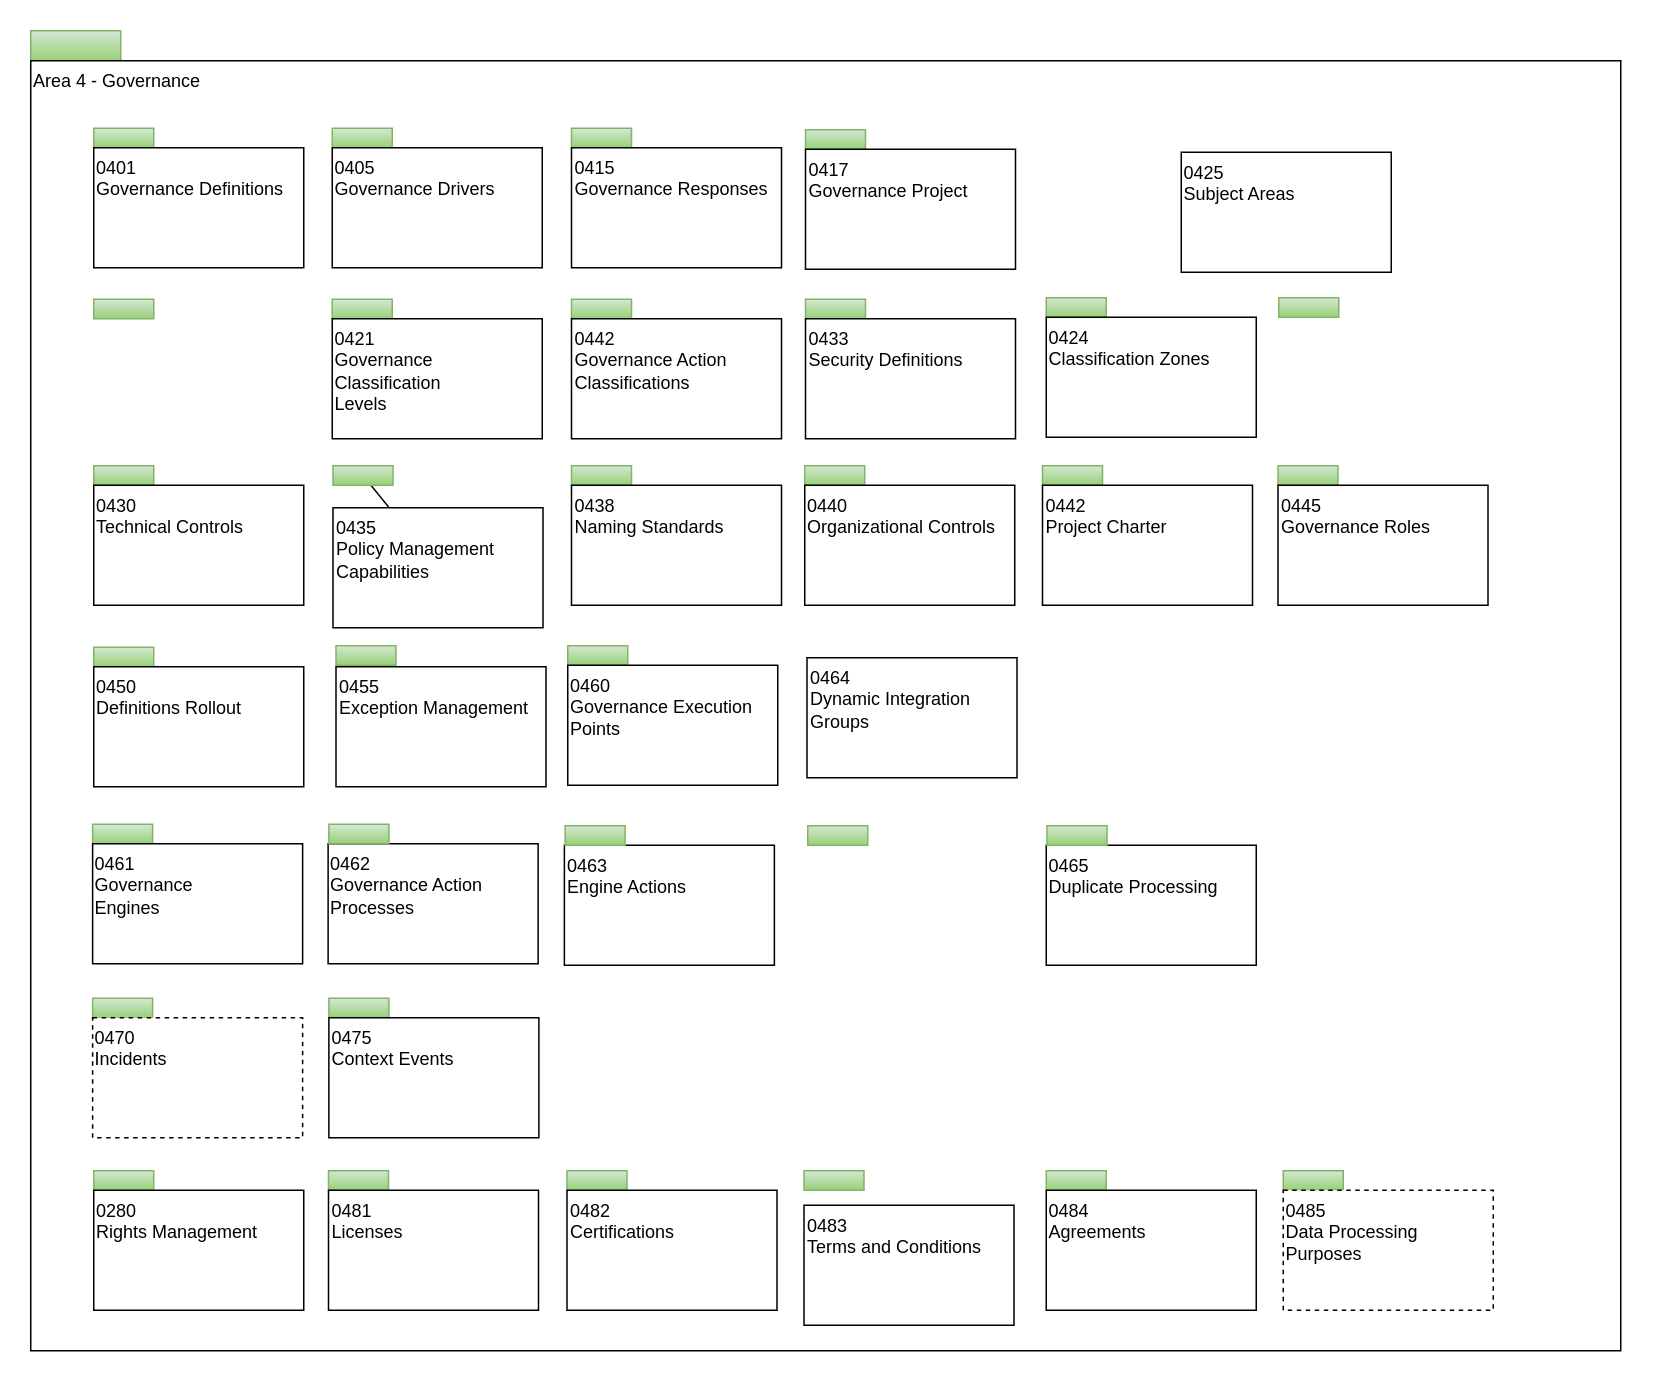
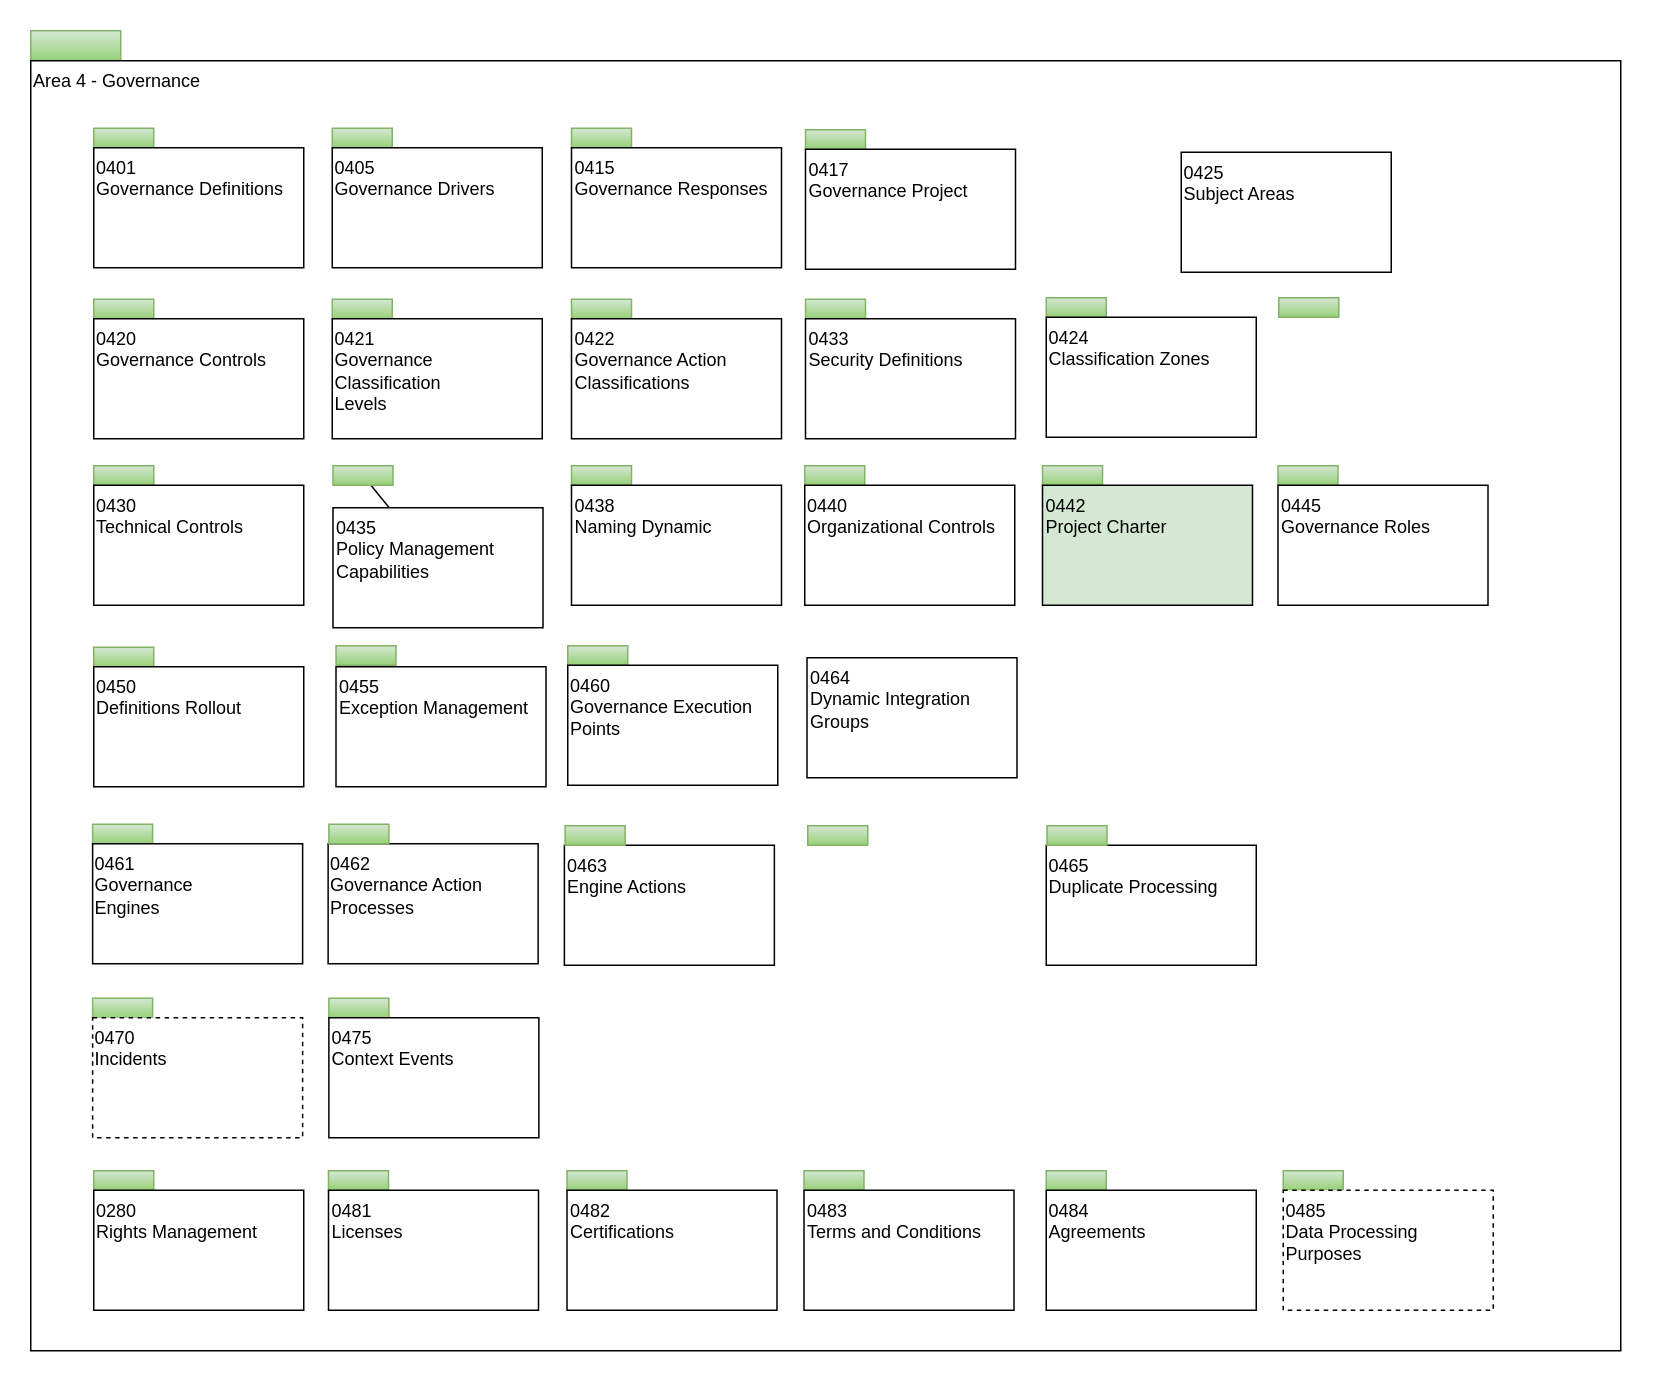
(656, 362) -> (656, 362)
none -> (199, 379)
(651, 517) -> (639, 517)
(1148, 545) -> (1148, 545)
(909, 1265) -> (909, 1250)
